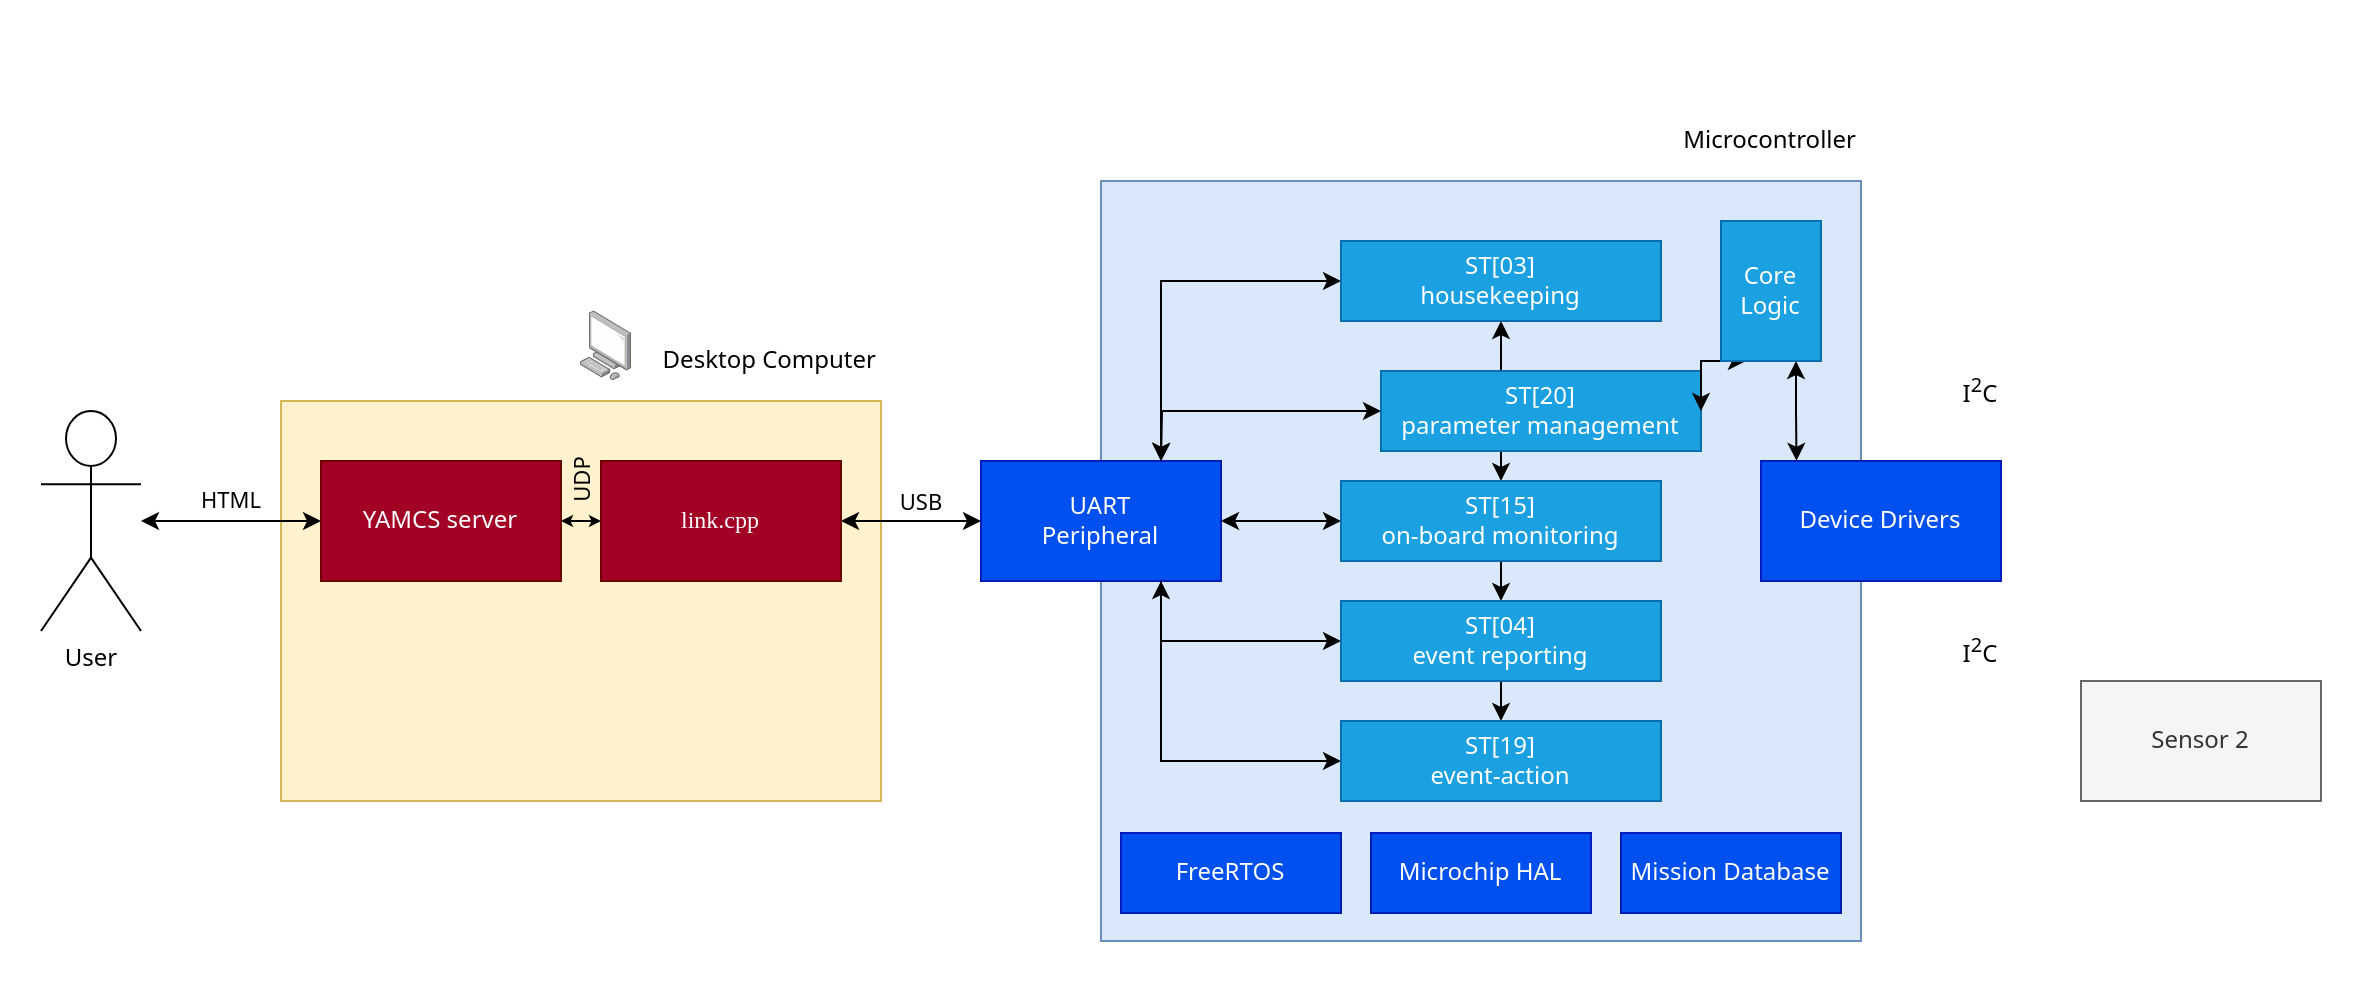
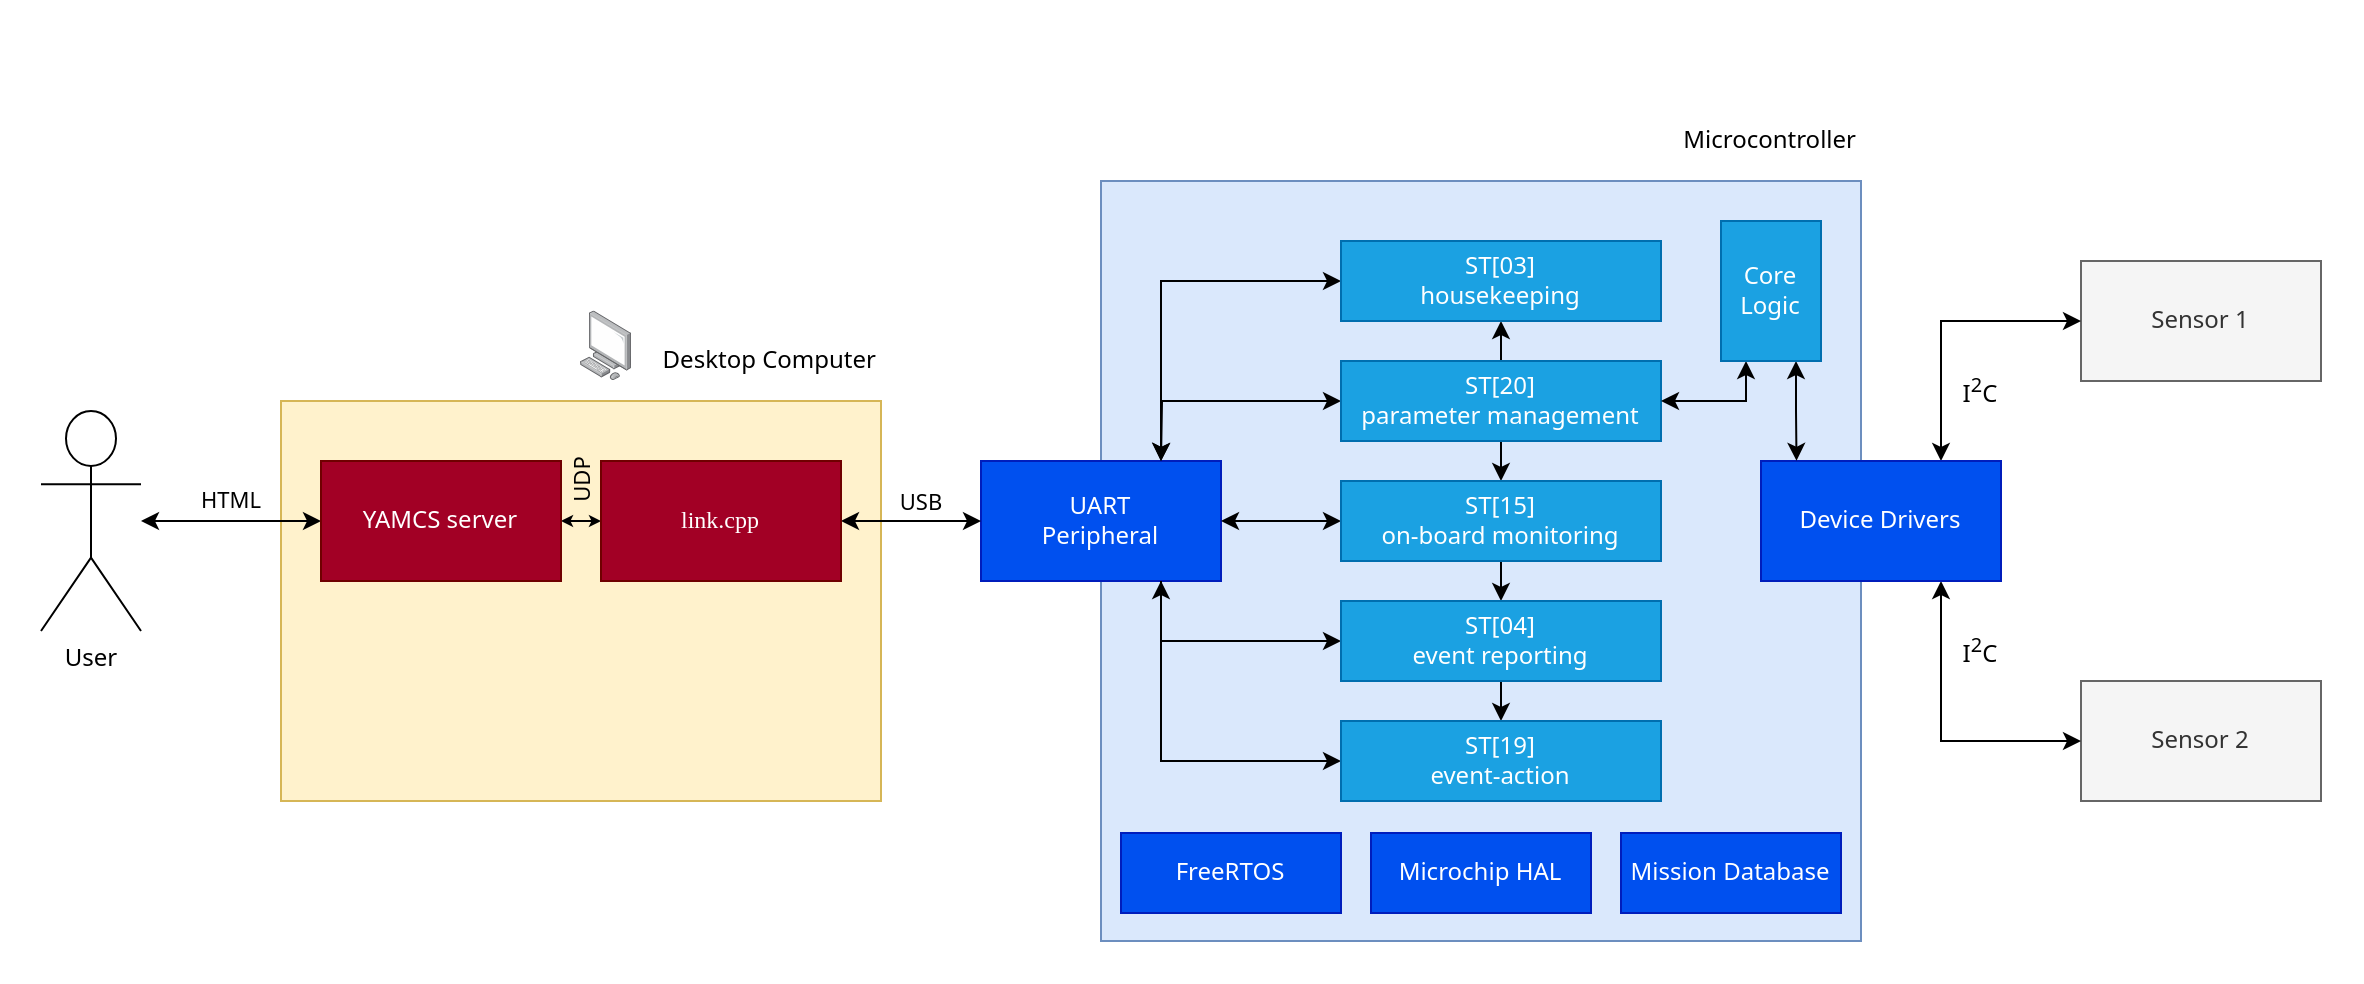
none -> (1941, 321)
none -> (2201, 321)
(1541, 411) -> (1501, 401)
none -> (1941, 731)
